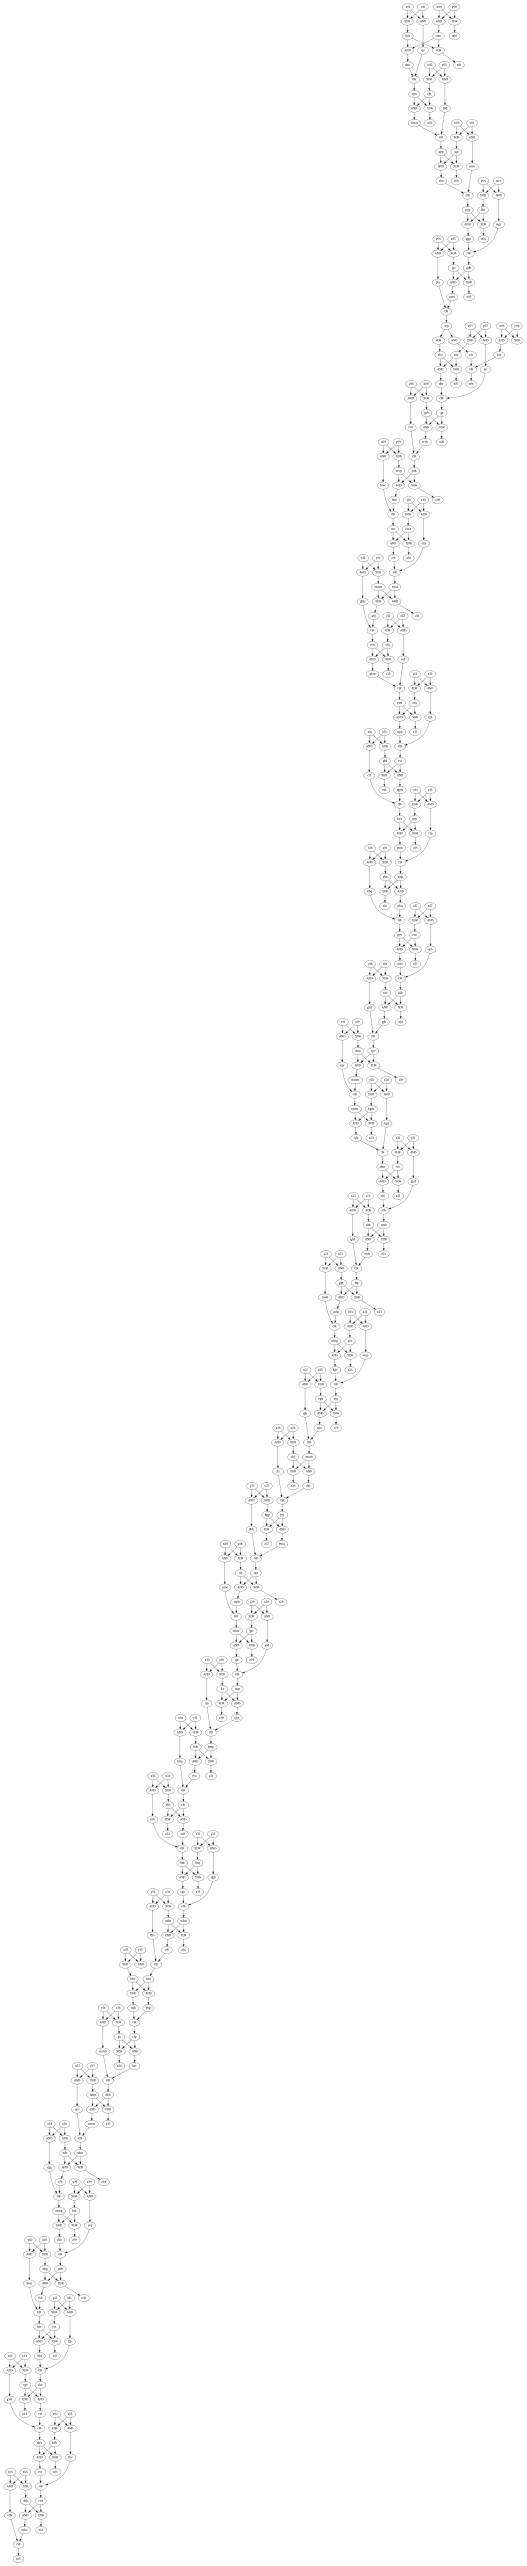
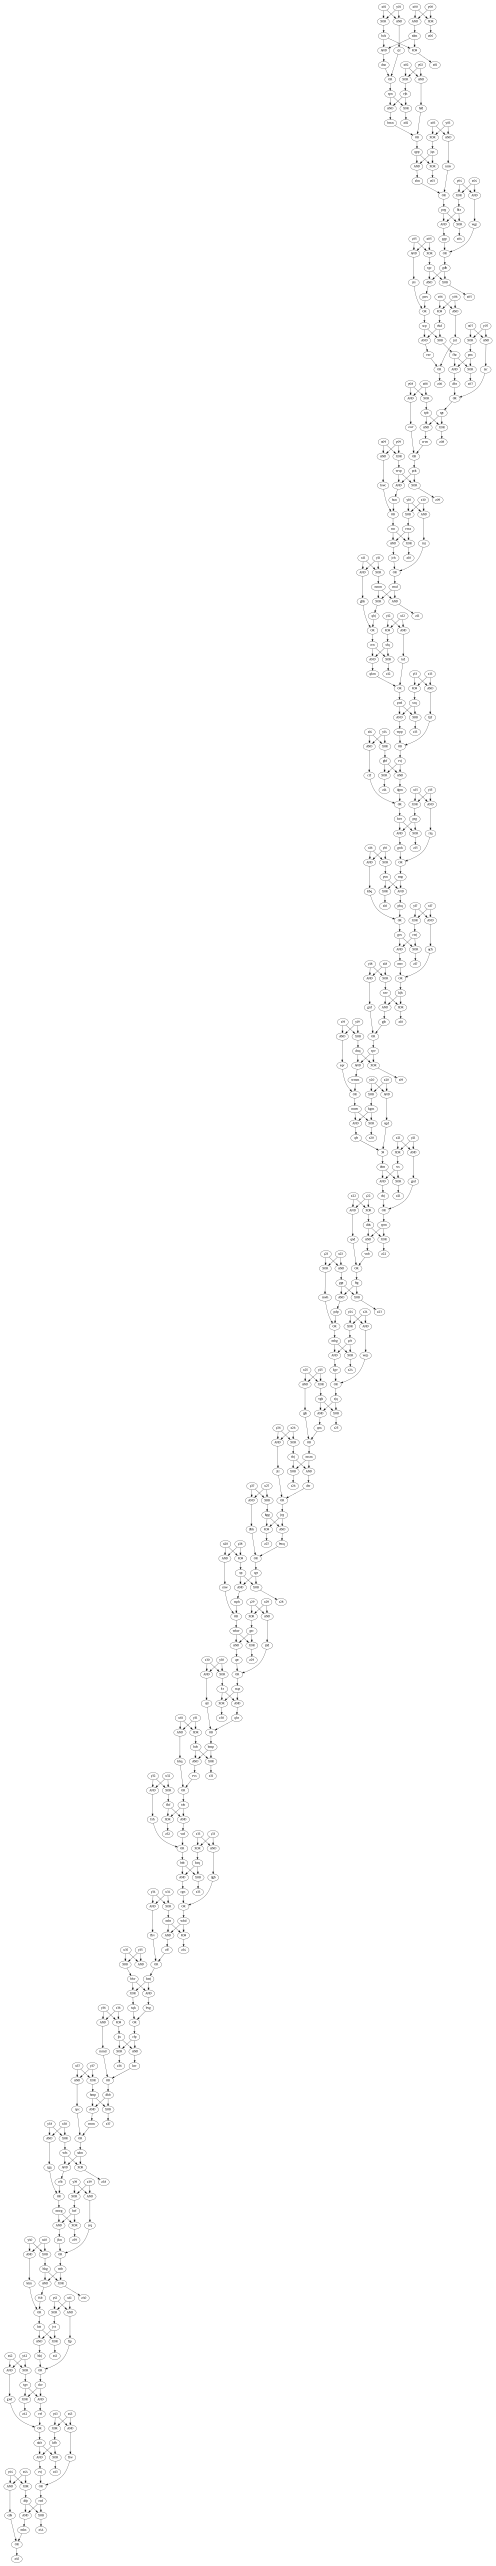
none -> (440, 326)
